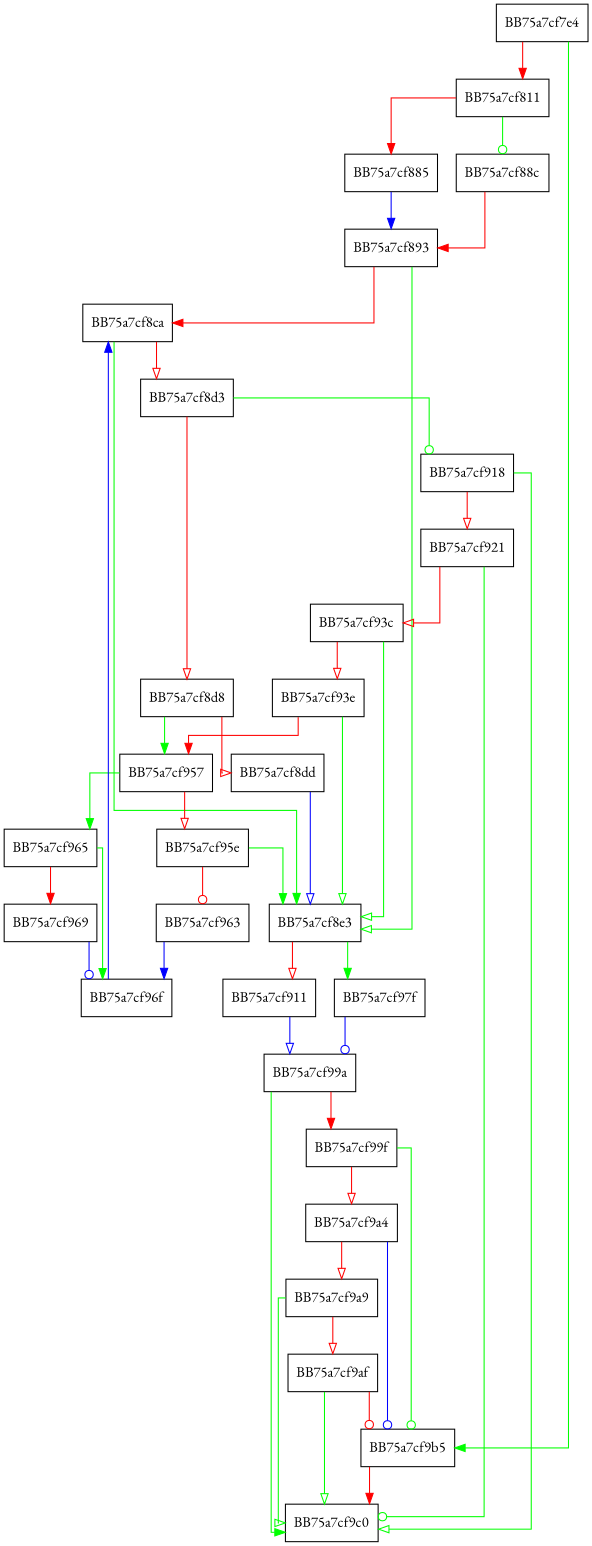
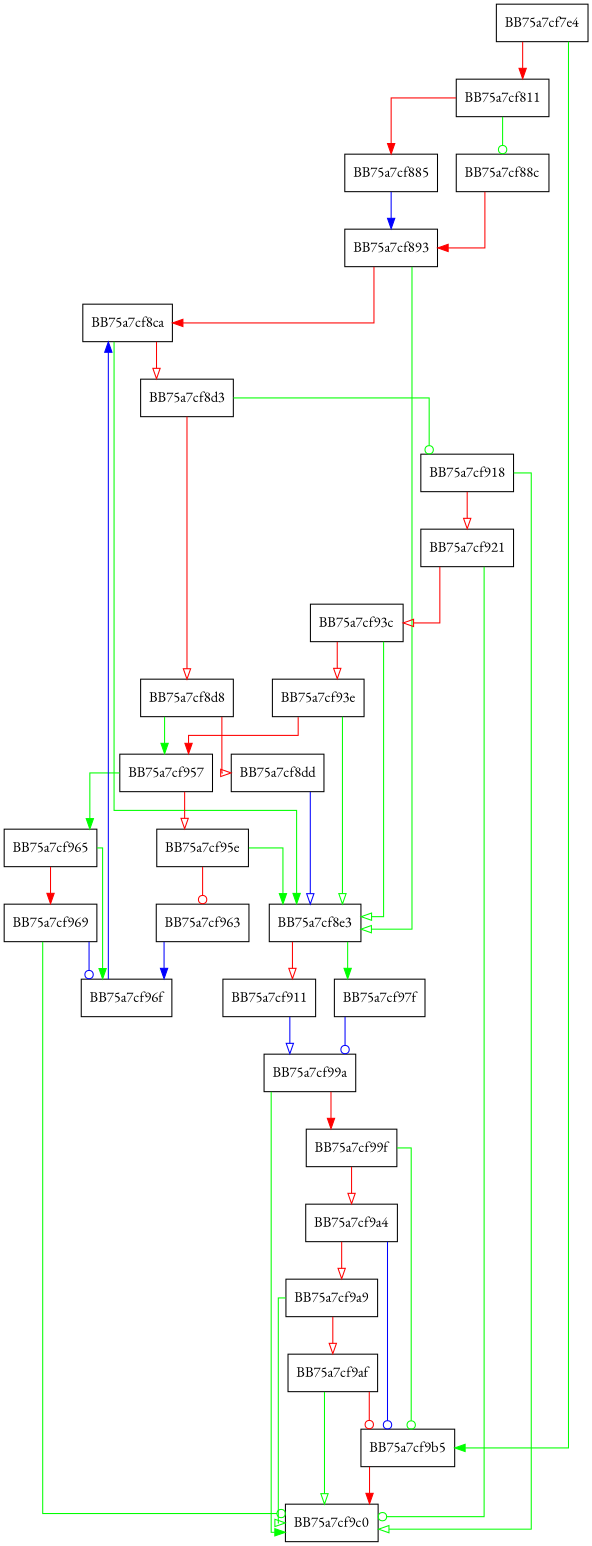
none -> (43, 1345)
